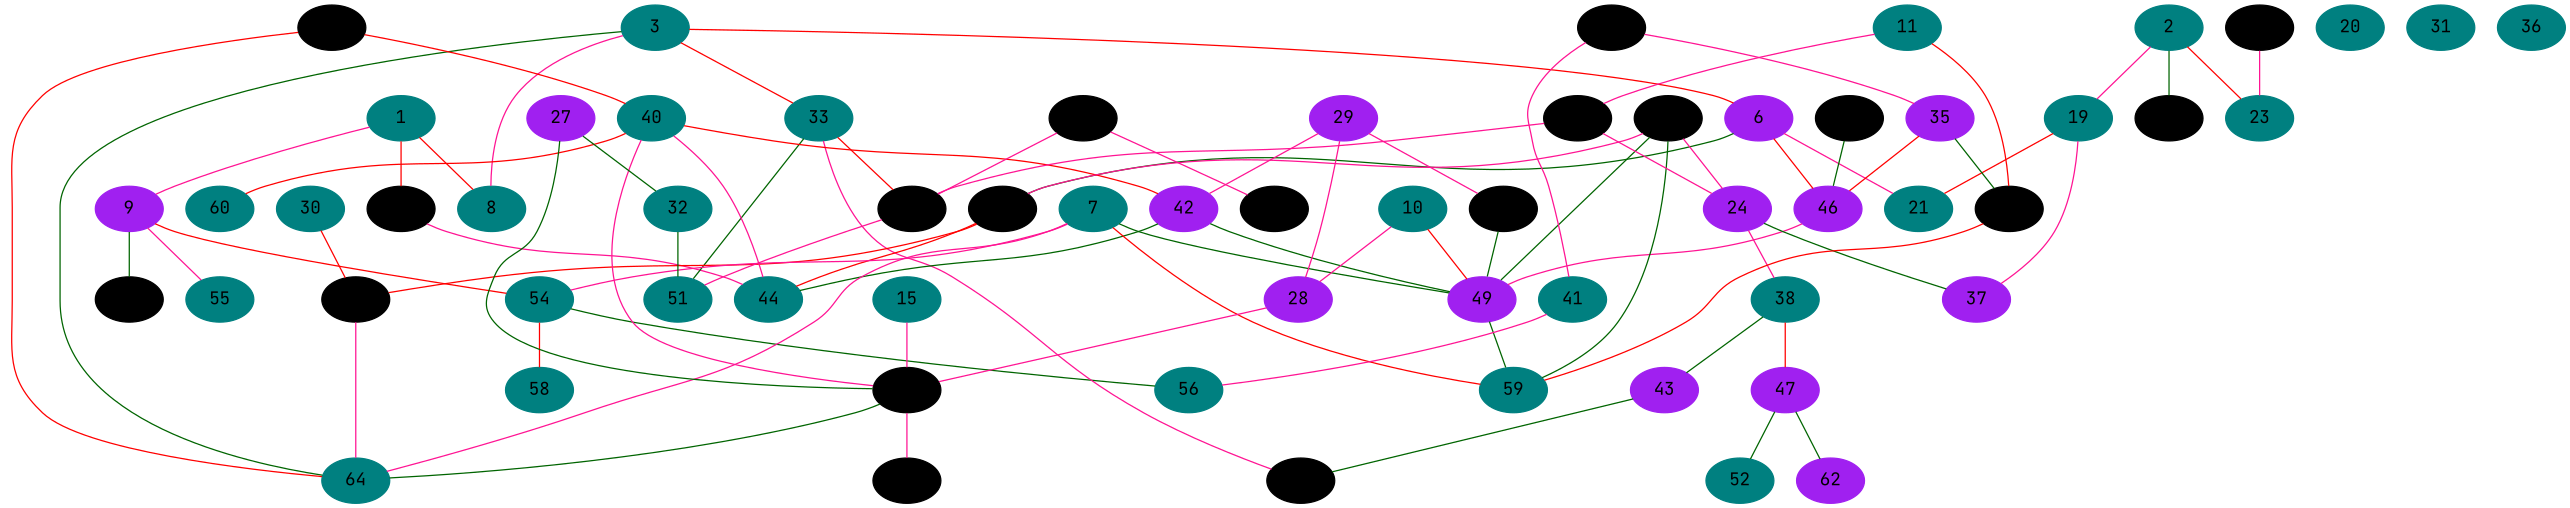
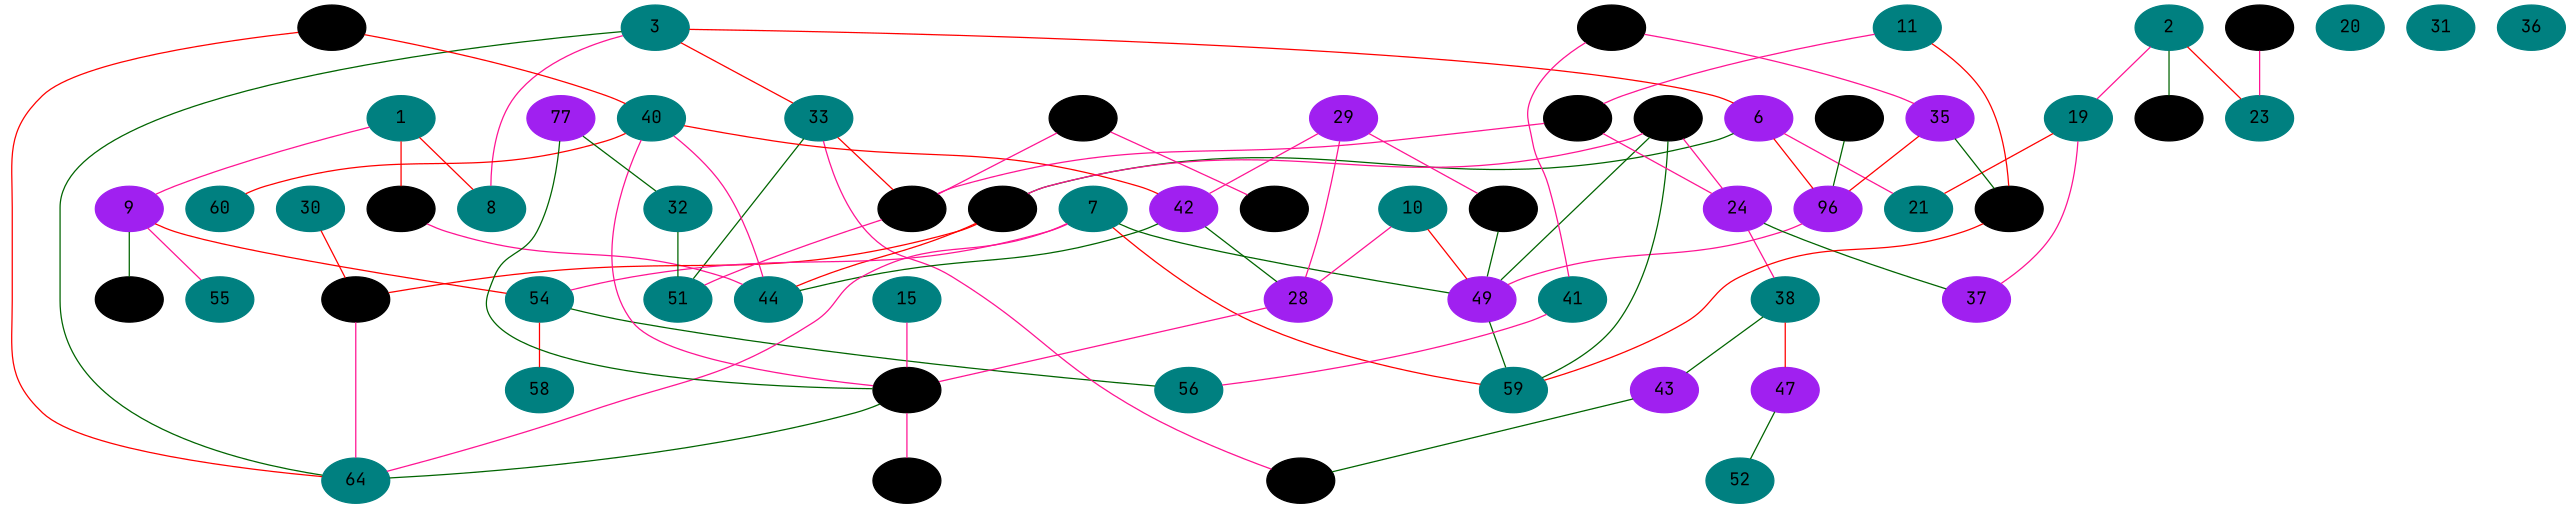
(561, 118) -> (561, 118)
(1828, 209) -> (1828, 209)
(1329, 263) -> (1229, 245)
(1830, 481) -> none
